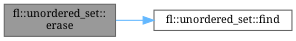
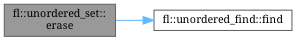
(223, 20) -> (223, 20)
